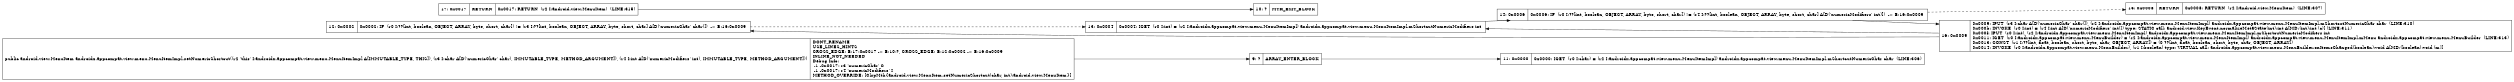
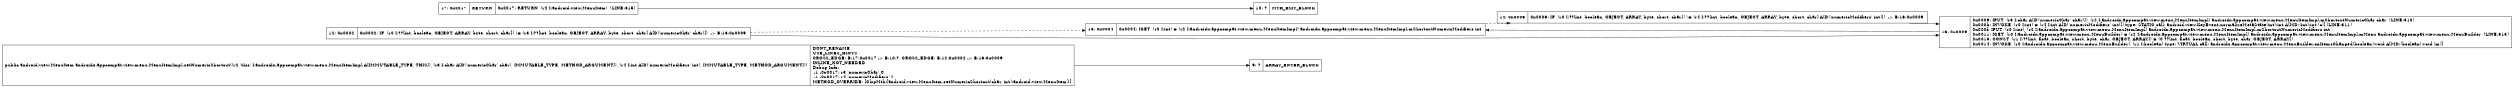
(2225, 8) -> none
(1496, 21) -> (1496, 23)
(1346, 37) -> (1343, 38)
(1712, 59) -> none
